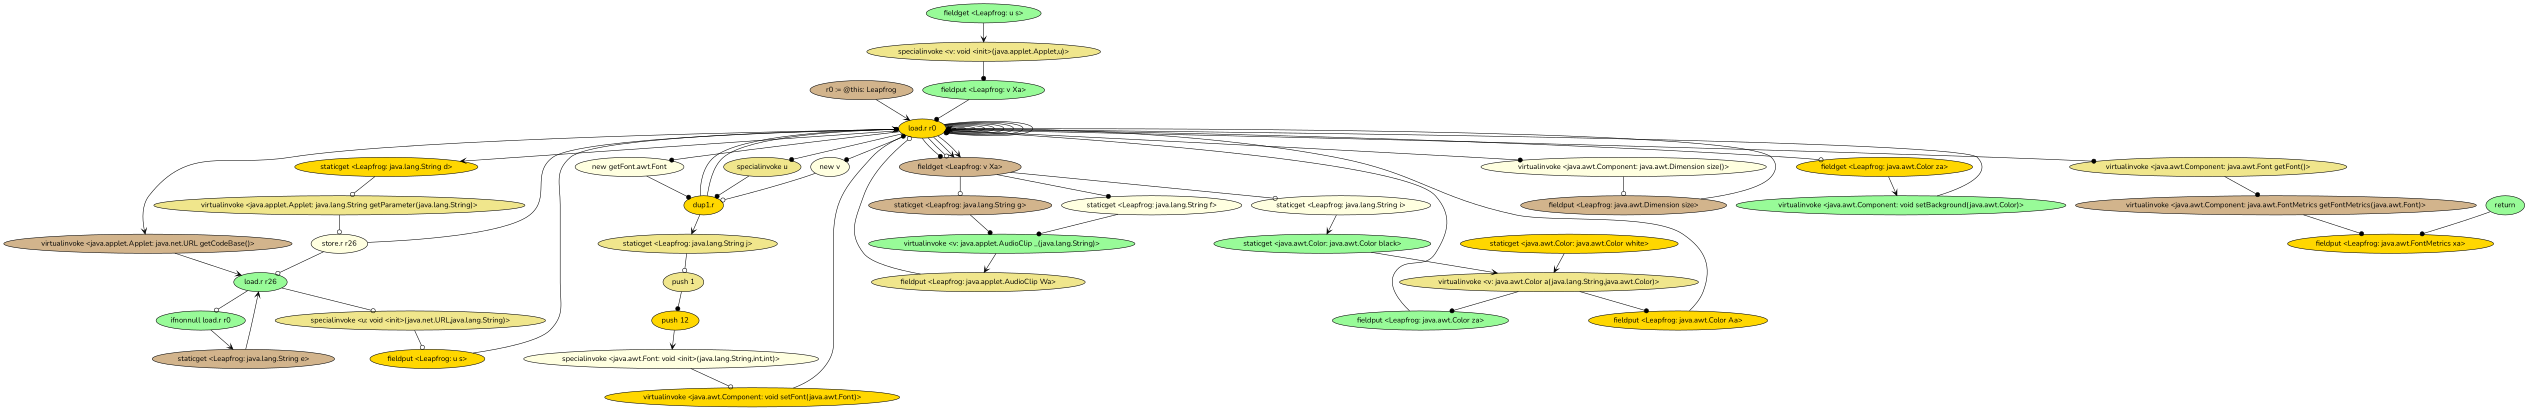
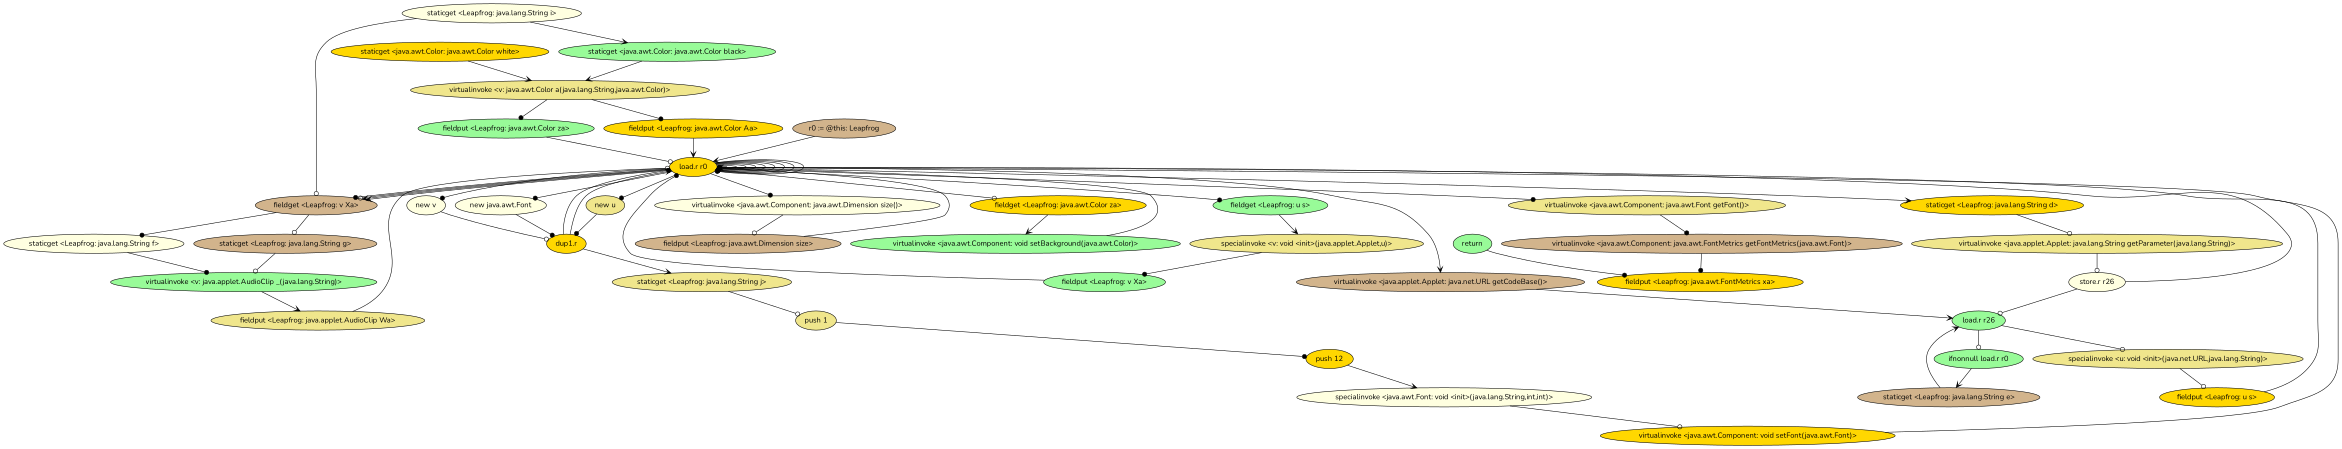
(630, 167) -> (501, 205)
(762, 167) -> (605, 205)
none -> (967, 182)
(1142, 185) -> (315, 68)
(979, 223) -> (266, 261)
